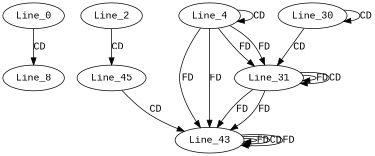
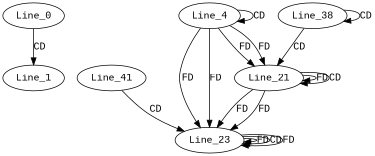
(112, 16) -> none
(313, 16) -> (313, 16)
(34, 78) -> (34, 78)
(112, 78) -> (112, 78)
(269, 78) -> (269, 78)
(210, 140) -> (210, 140)
